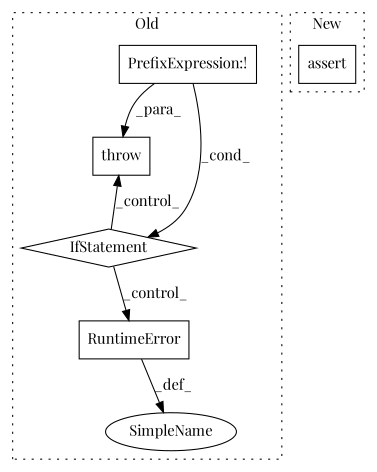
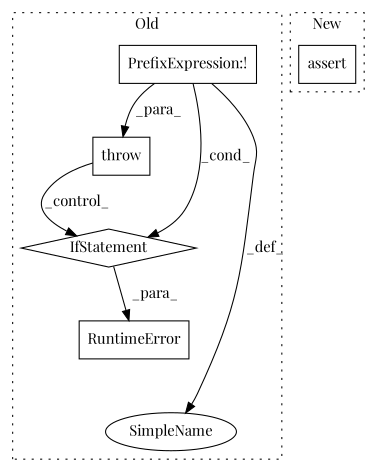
(114, 208) -> (47, 190)
(155, 294) -> (155, 294)
(151, 381) -> (245, 241)
